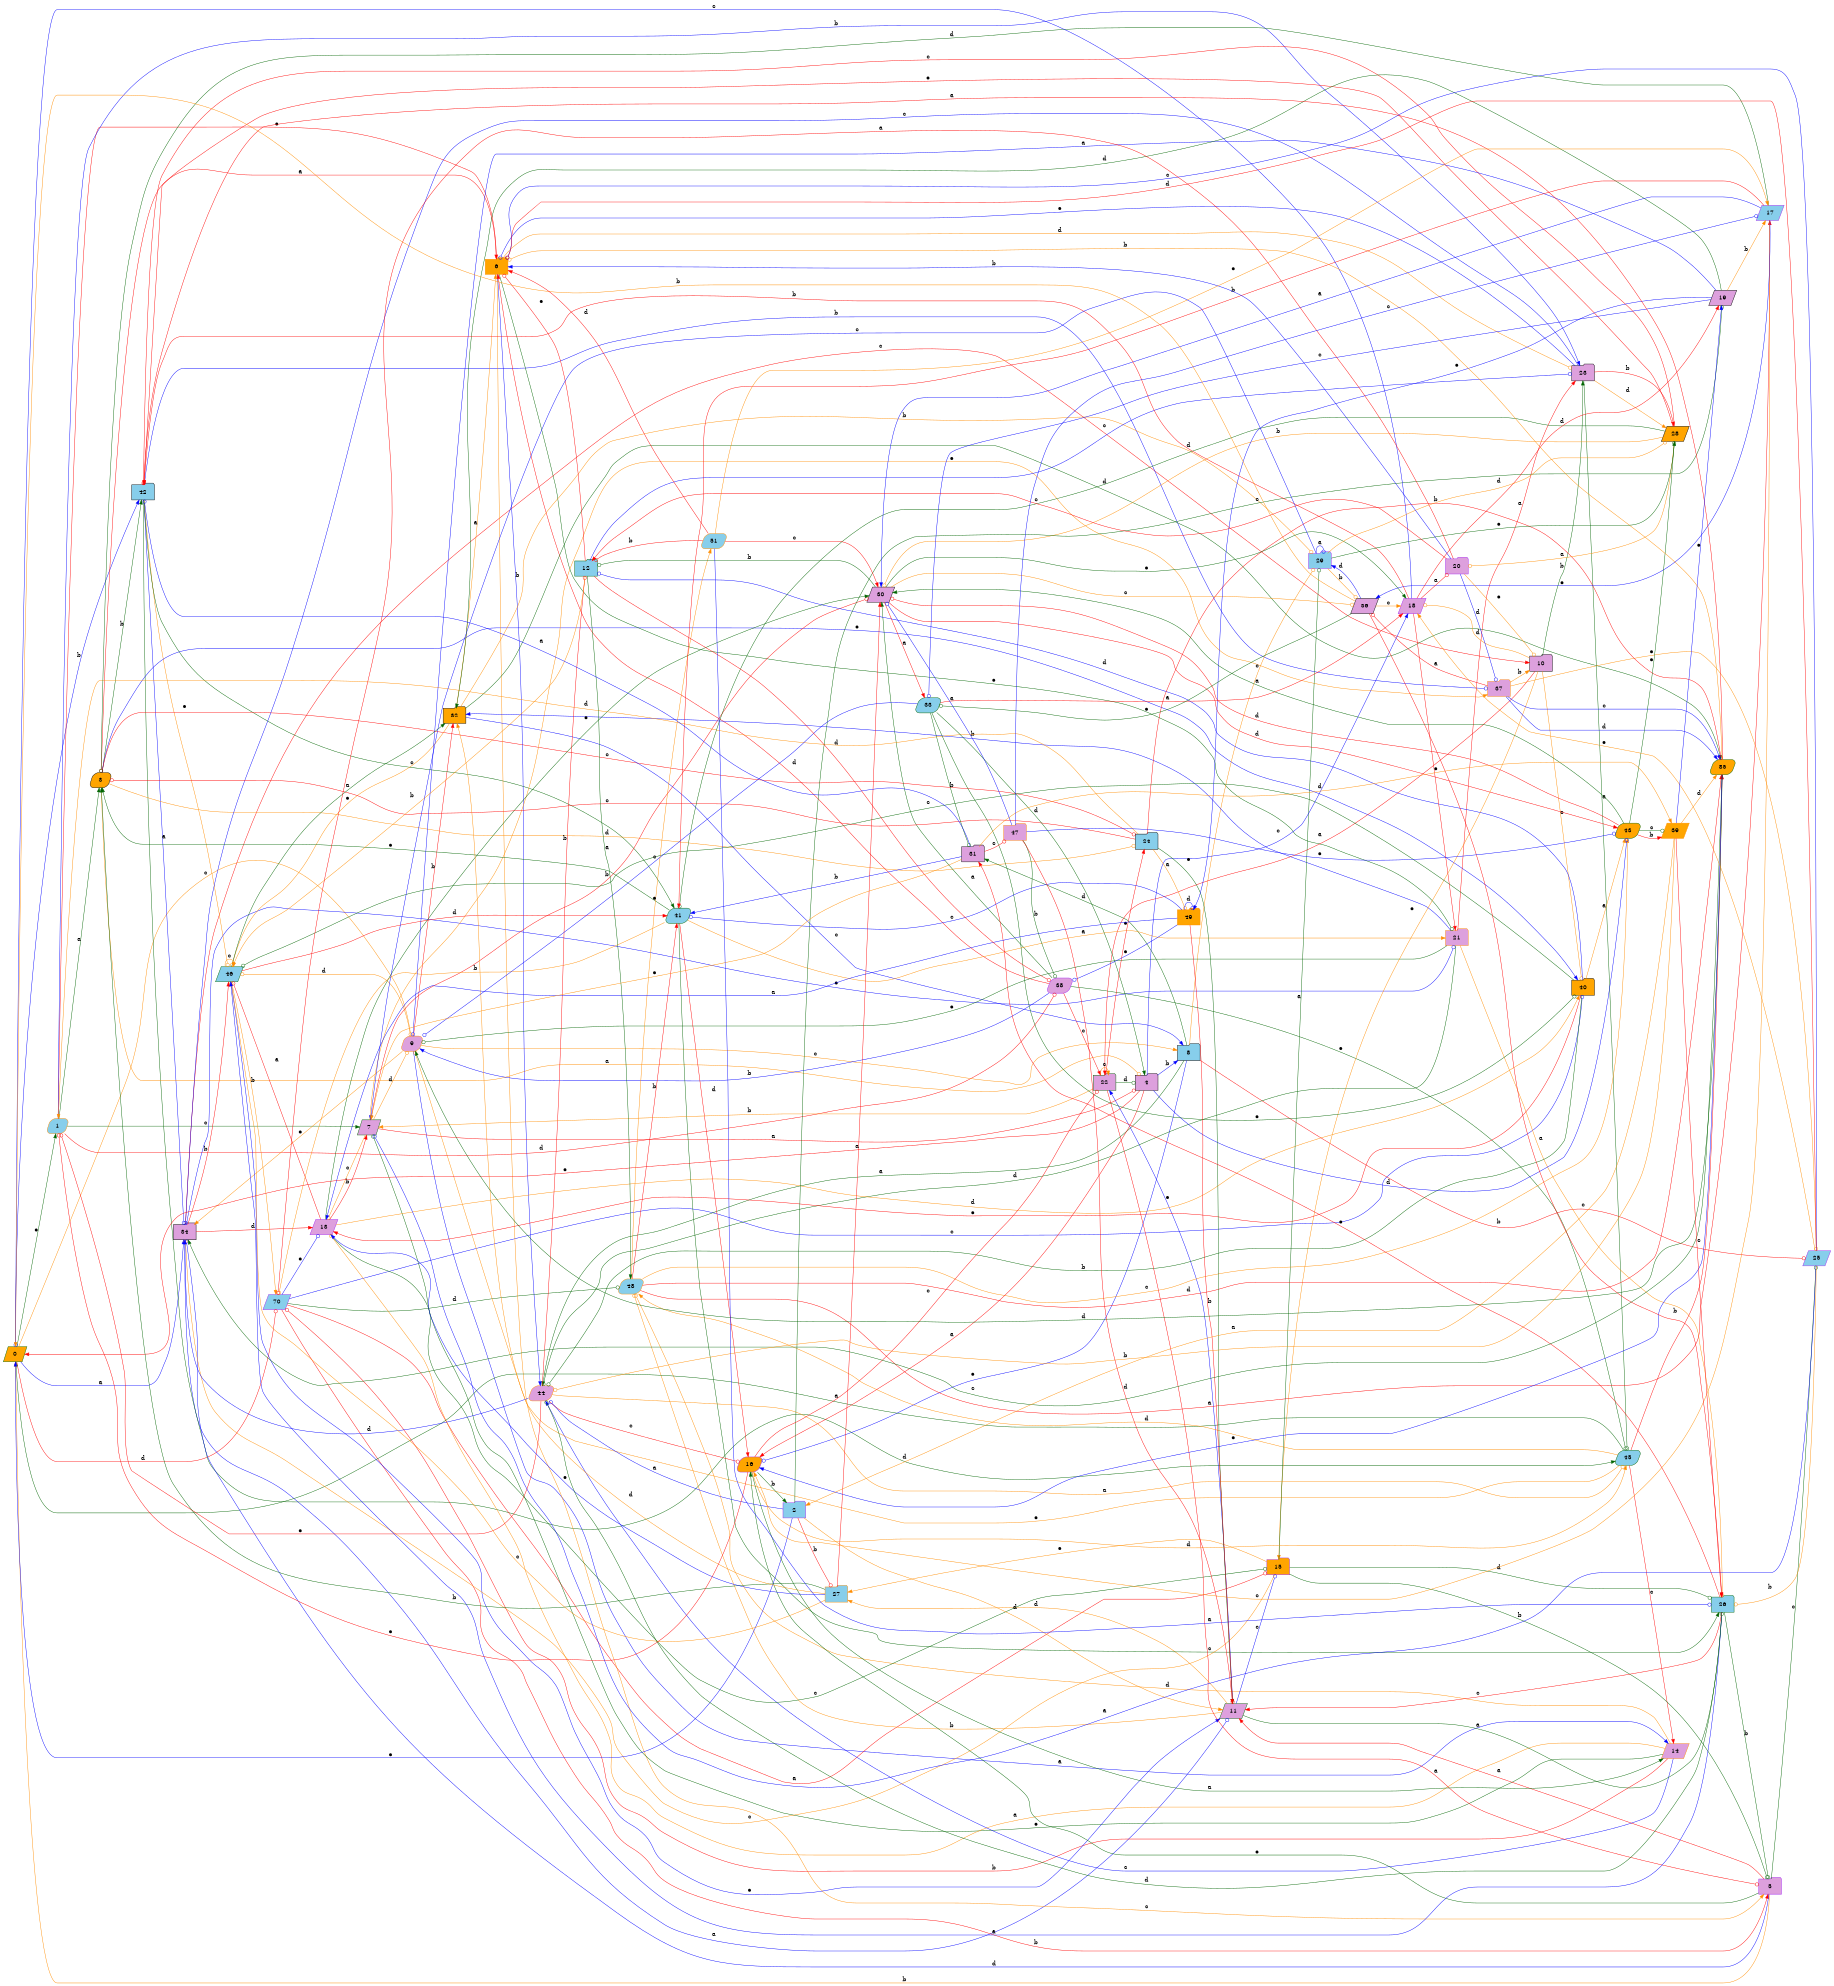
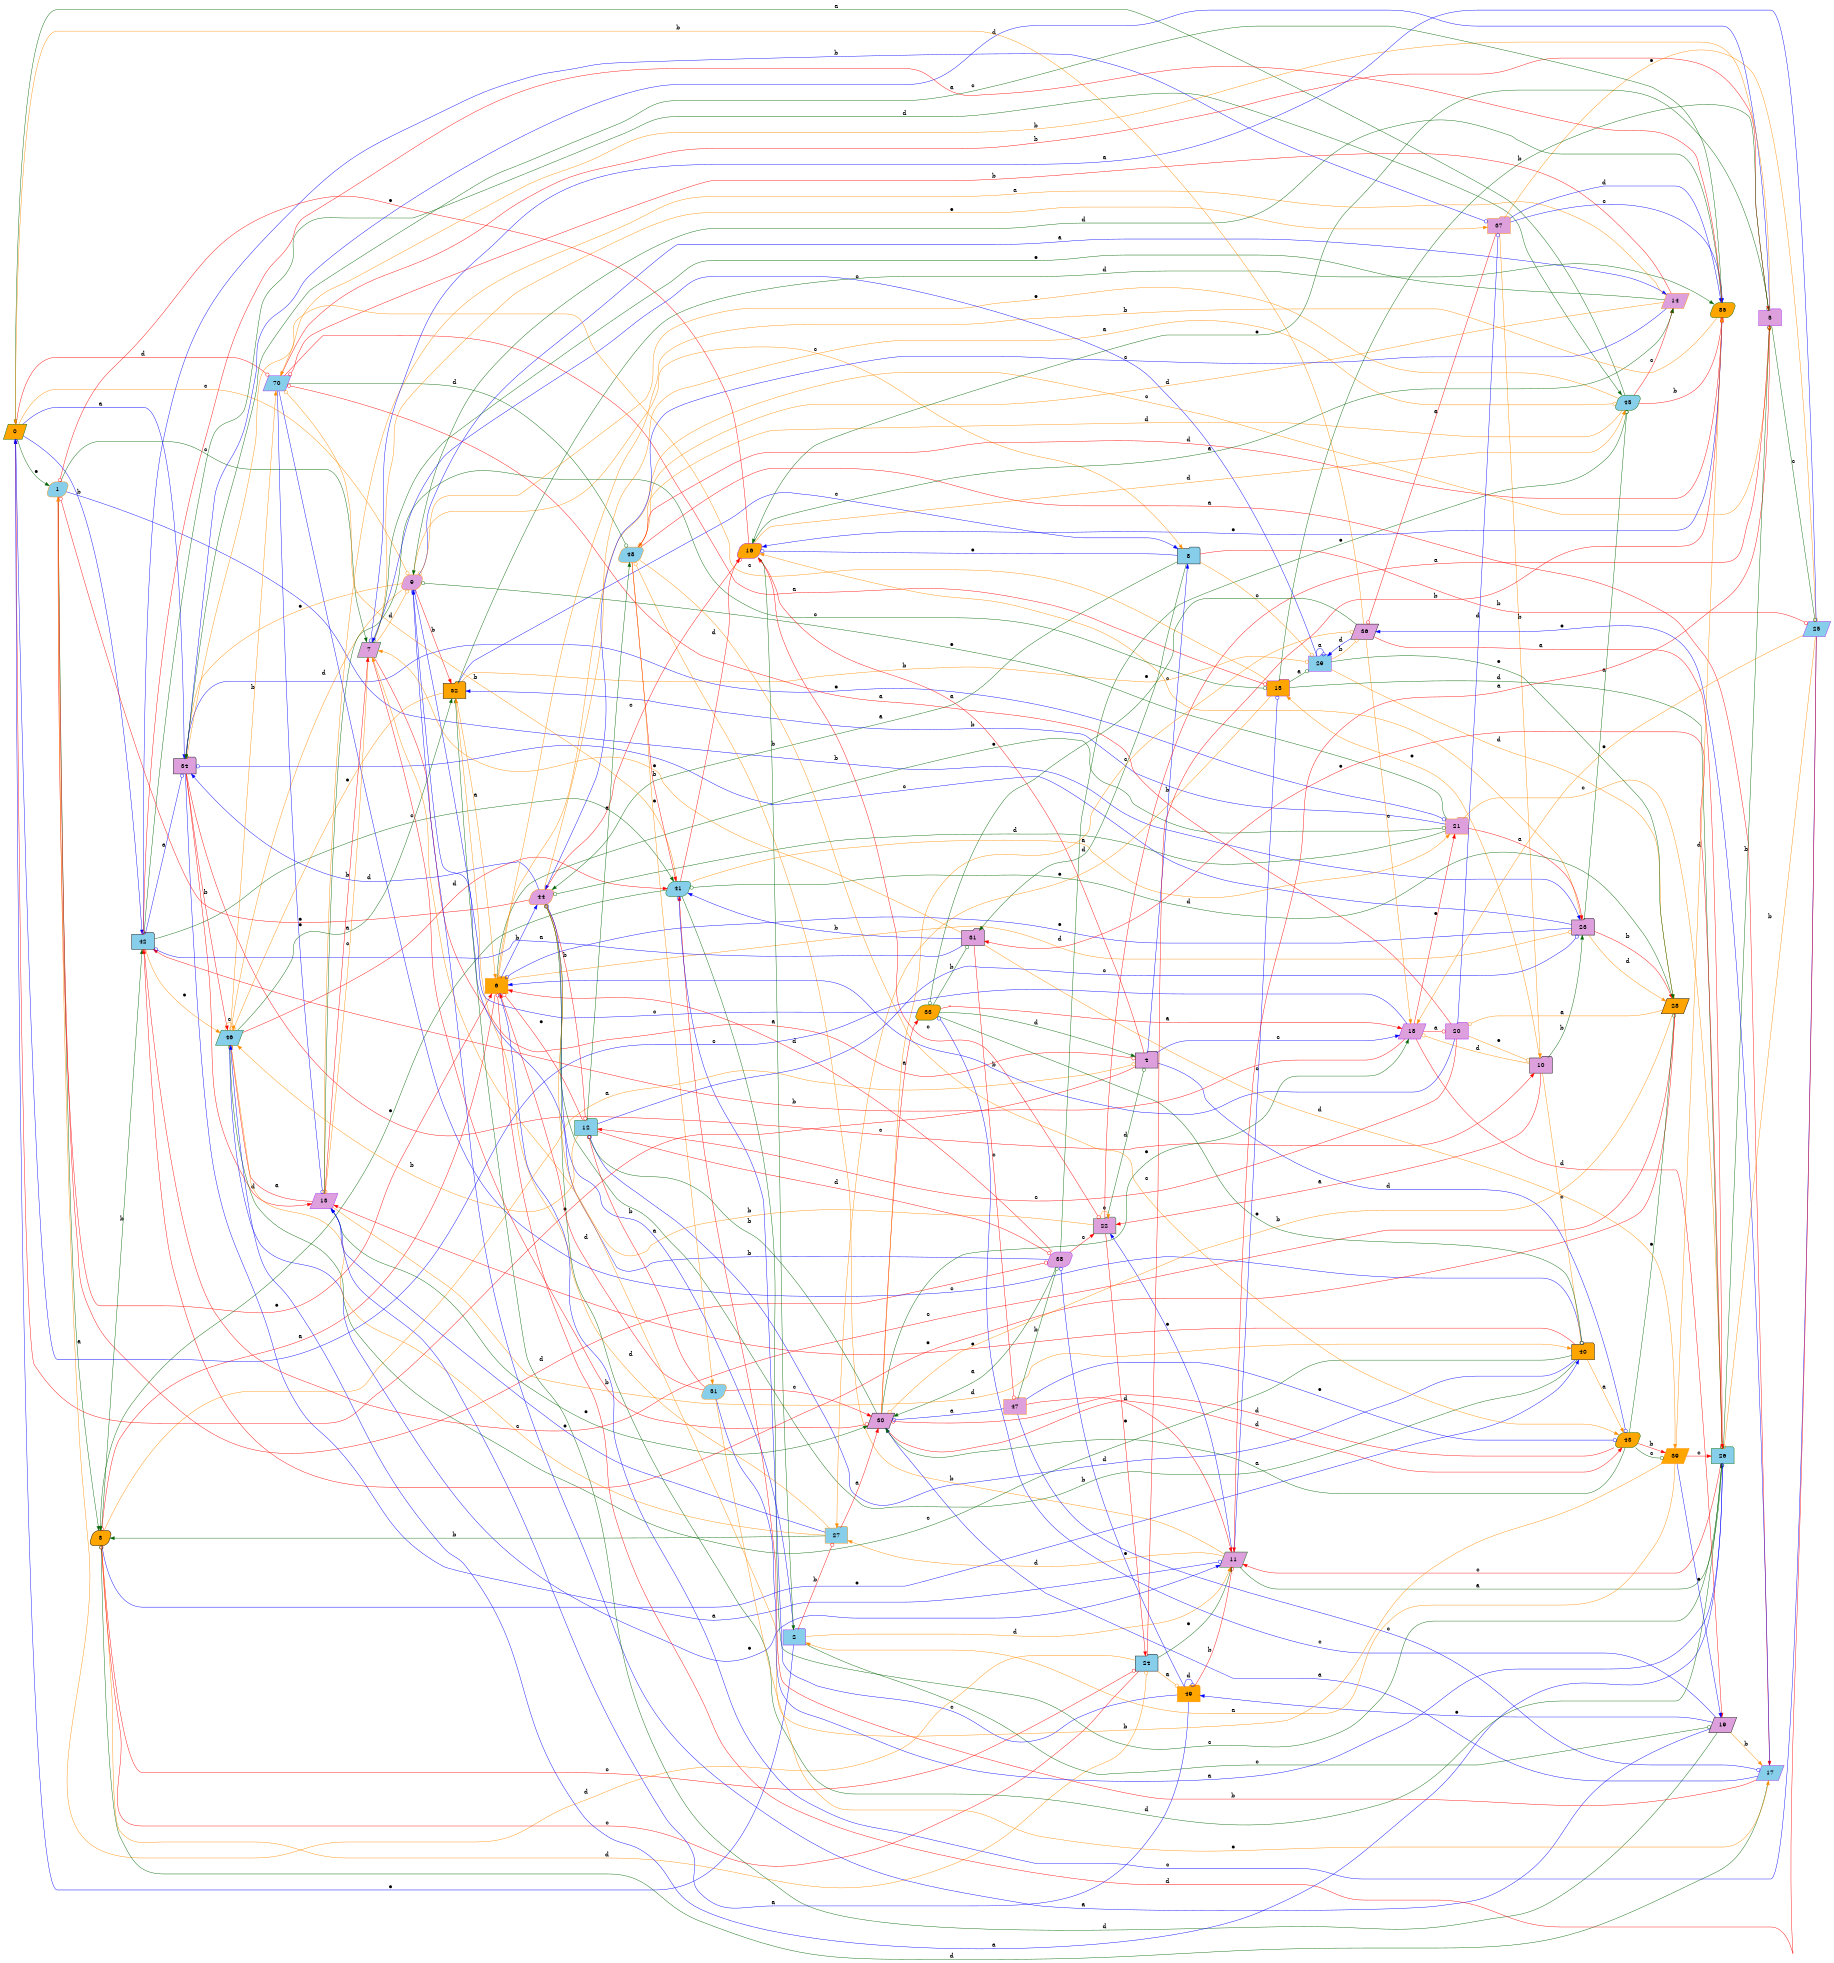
(928, 705) -> (928, 1013)
(179, 733) -> (173, 997)
(1723, 1344) -> (1200, 710)
(635, 1983) -> (1100, 120)
